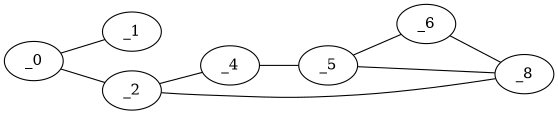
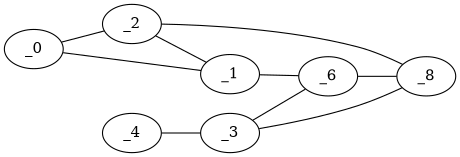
(328, 65) -> (230, 133)
none -> (279, 75)
(181, 78) -> (181, 49)
